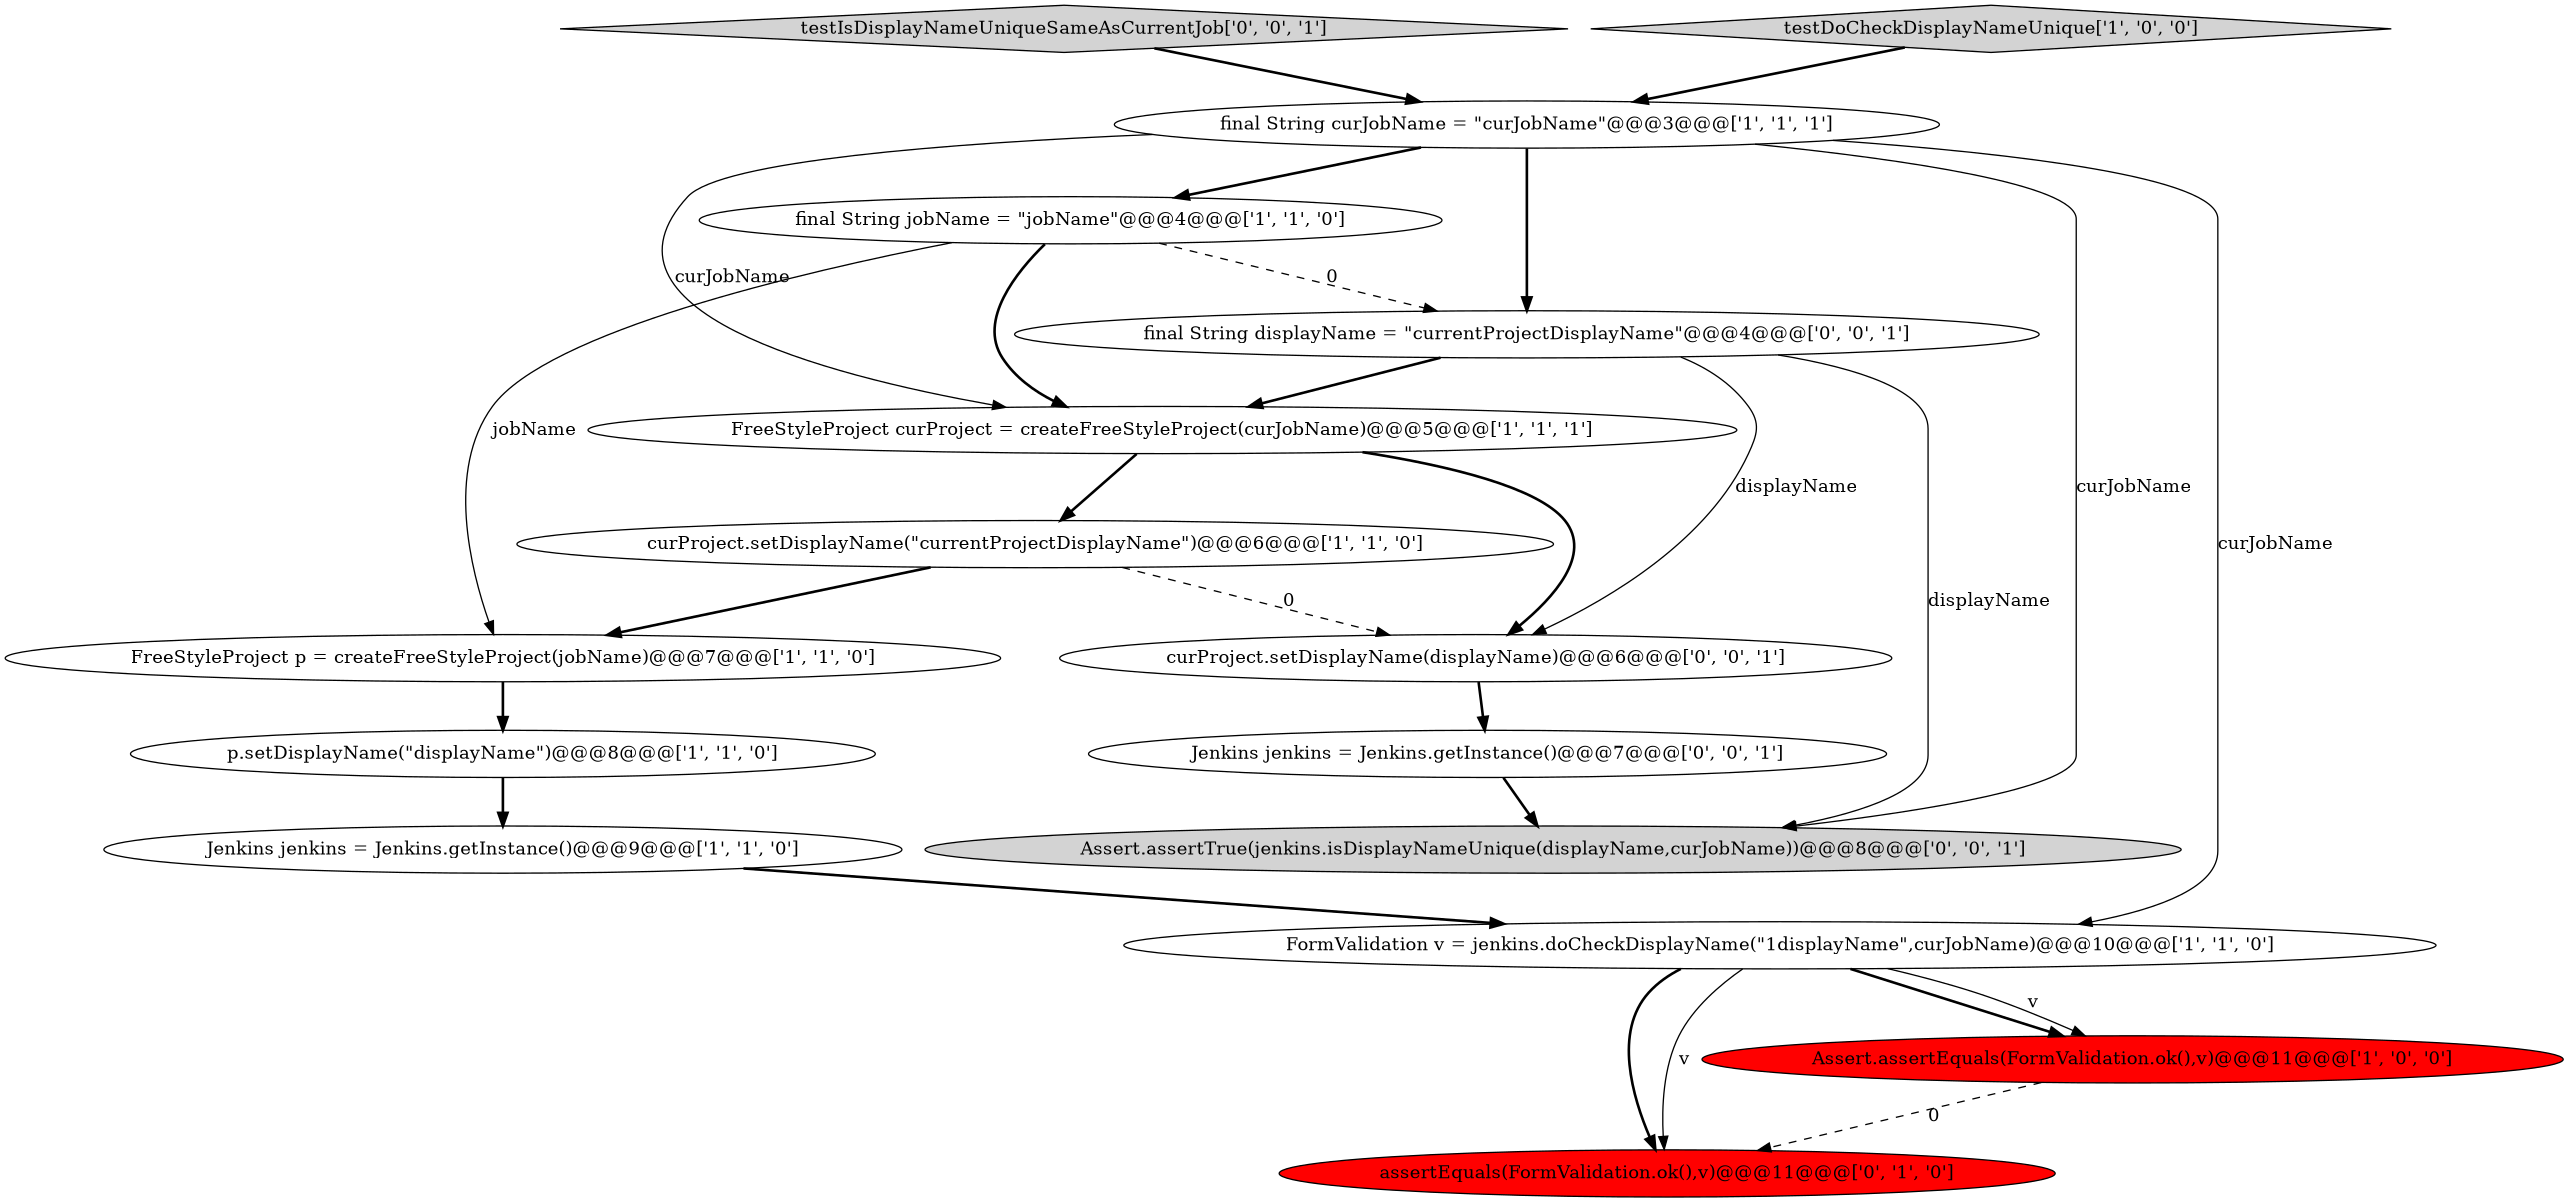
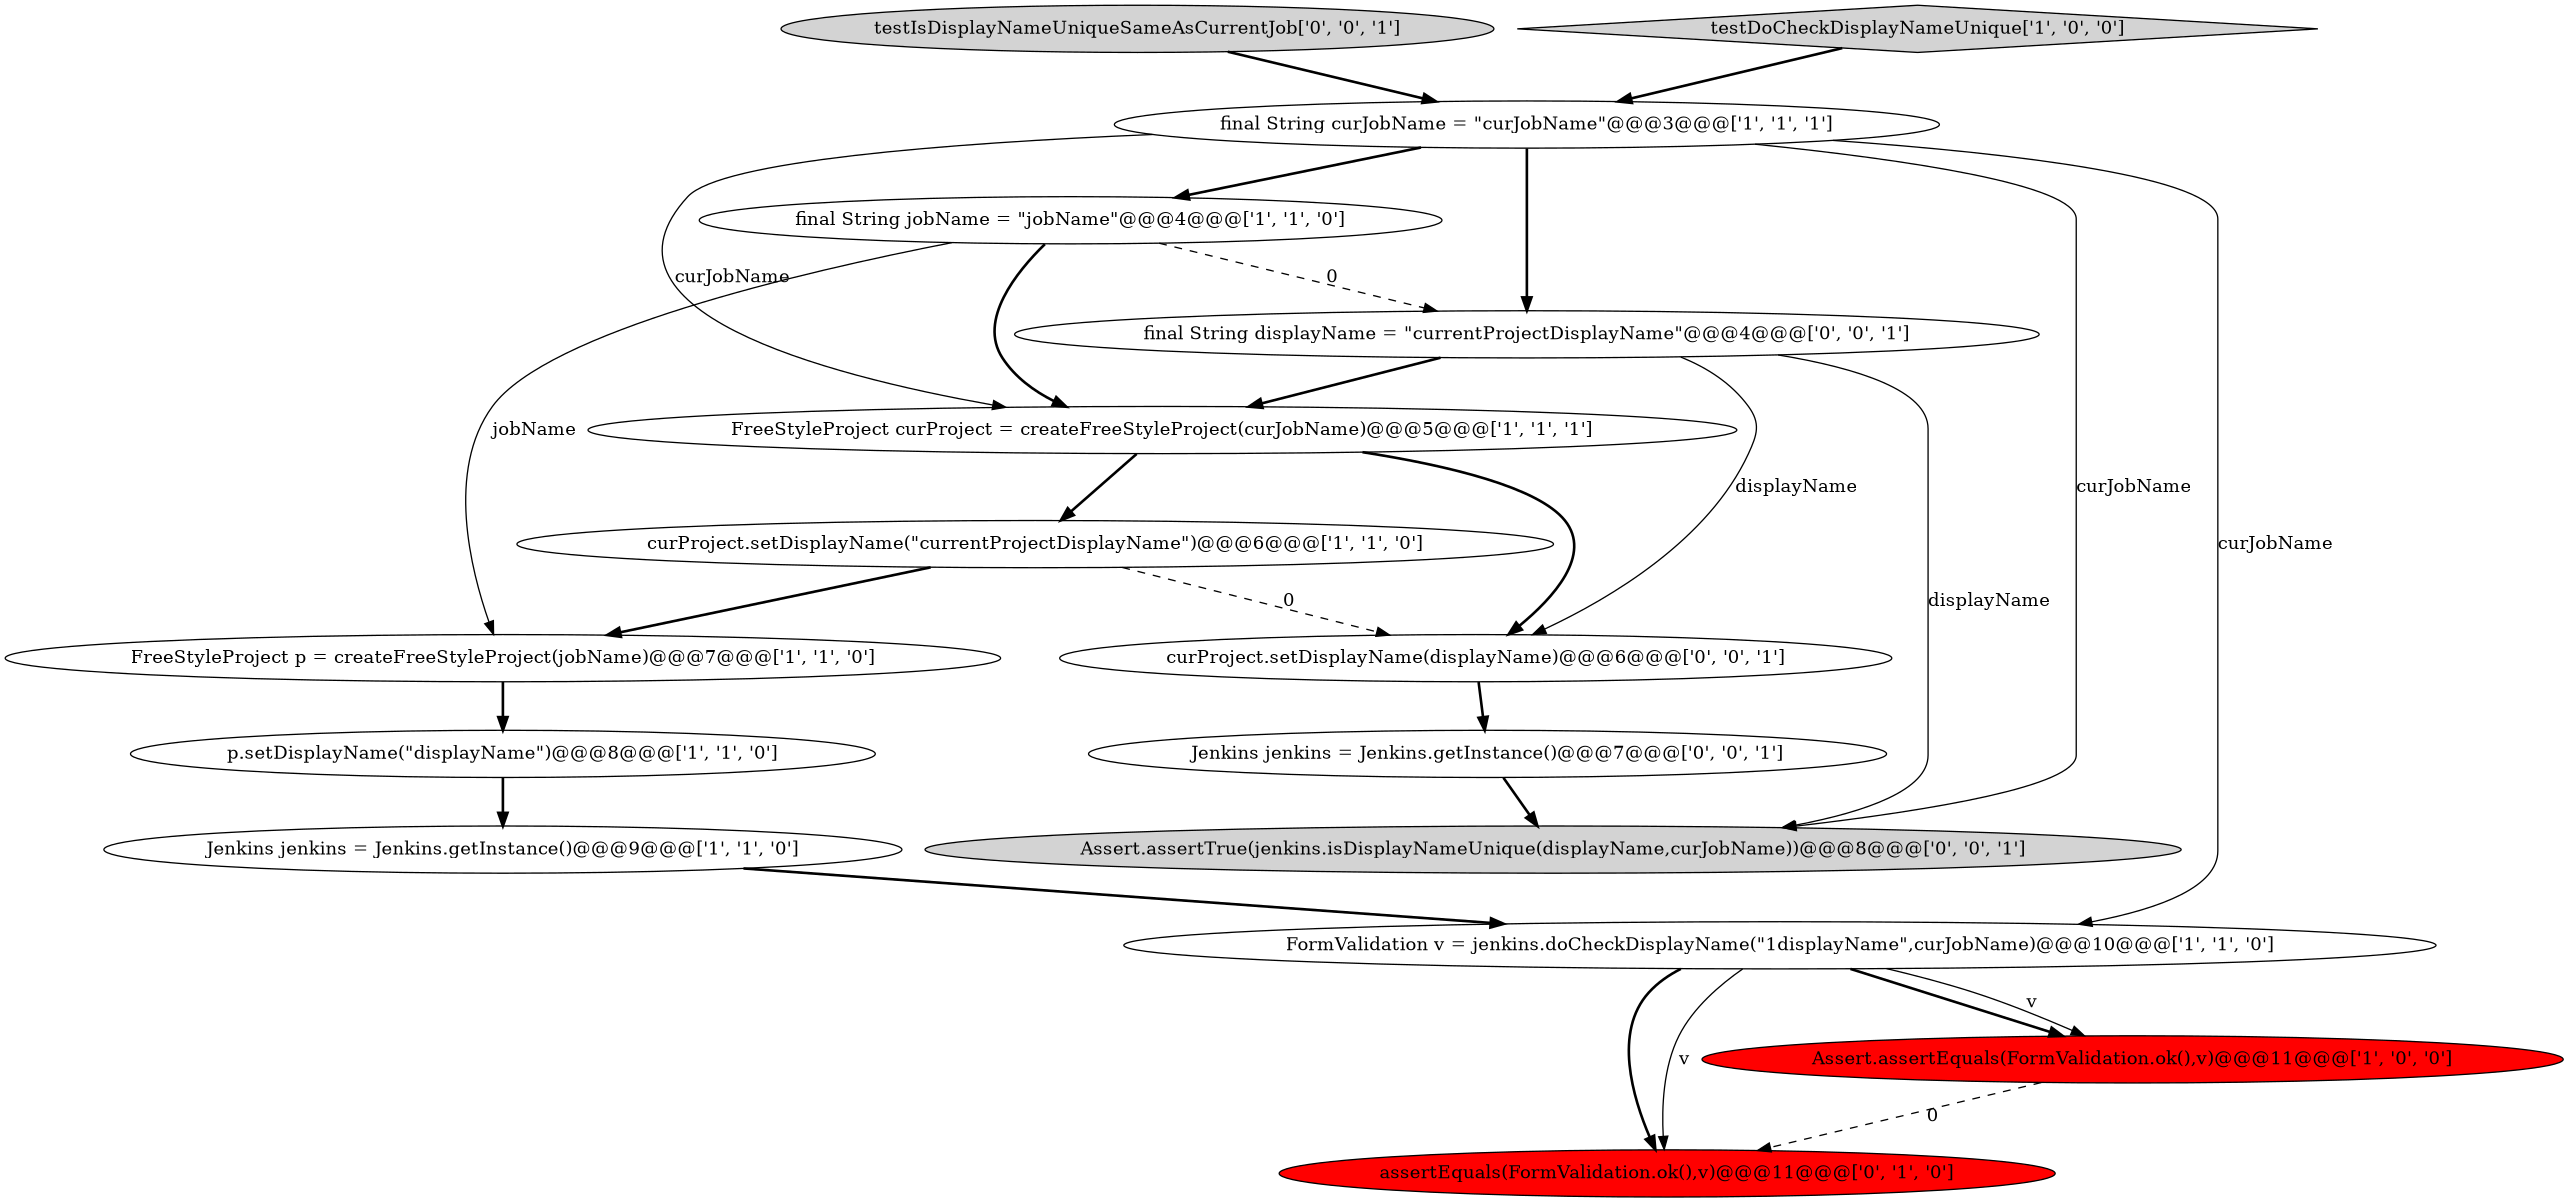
(1064, 29) -> (1137, 29)
